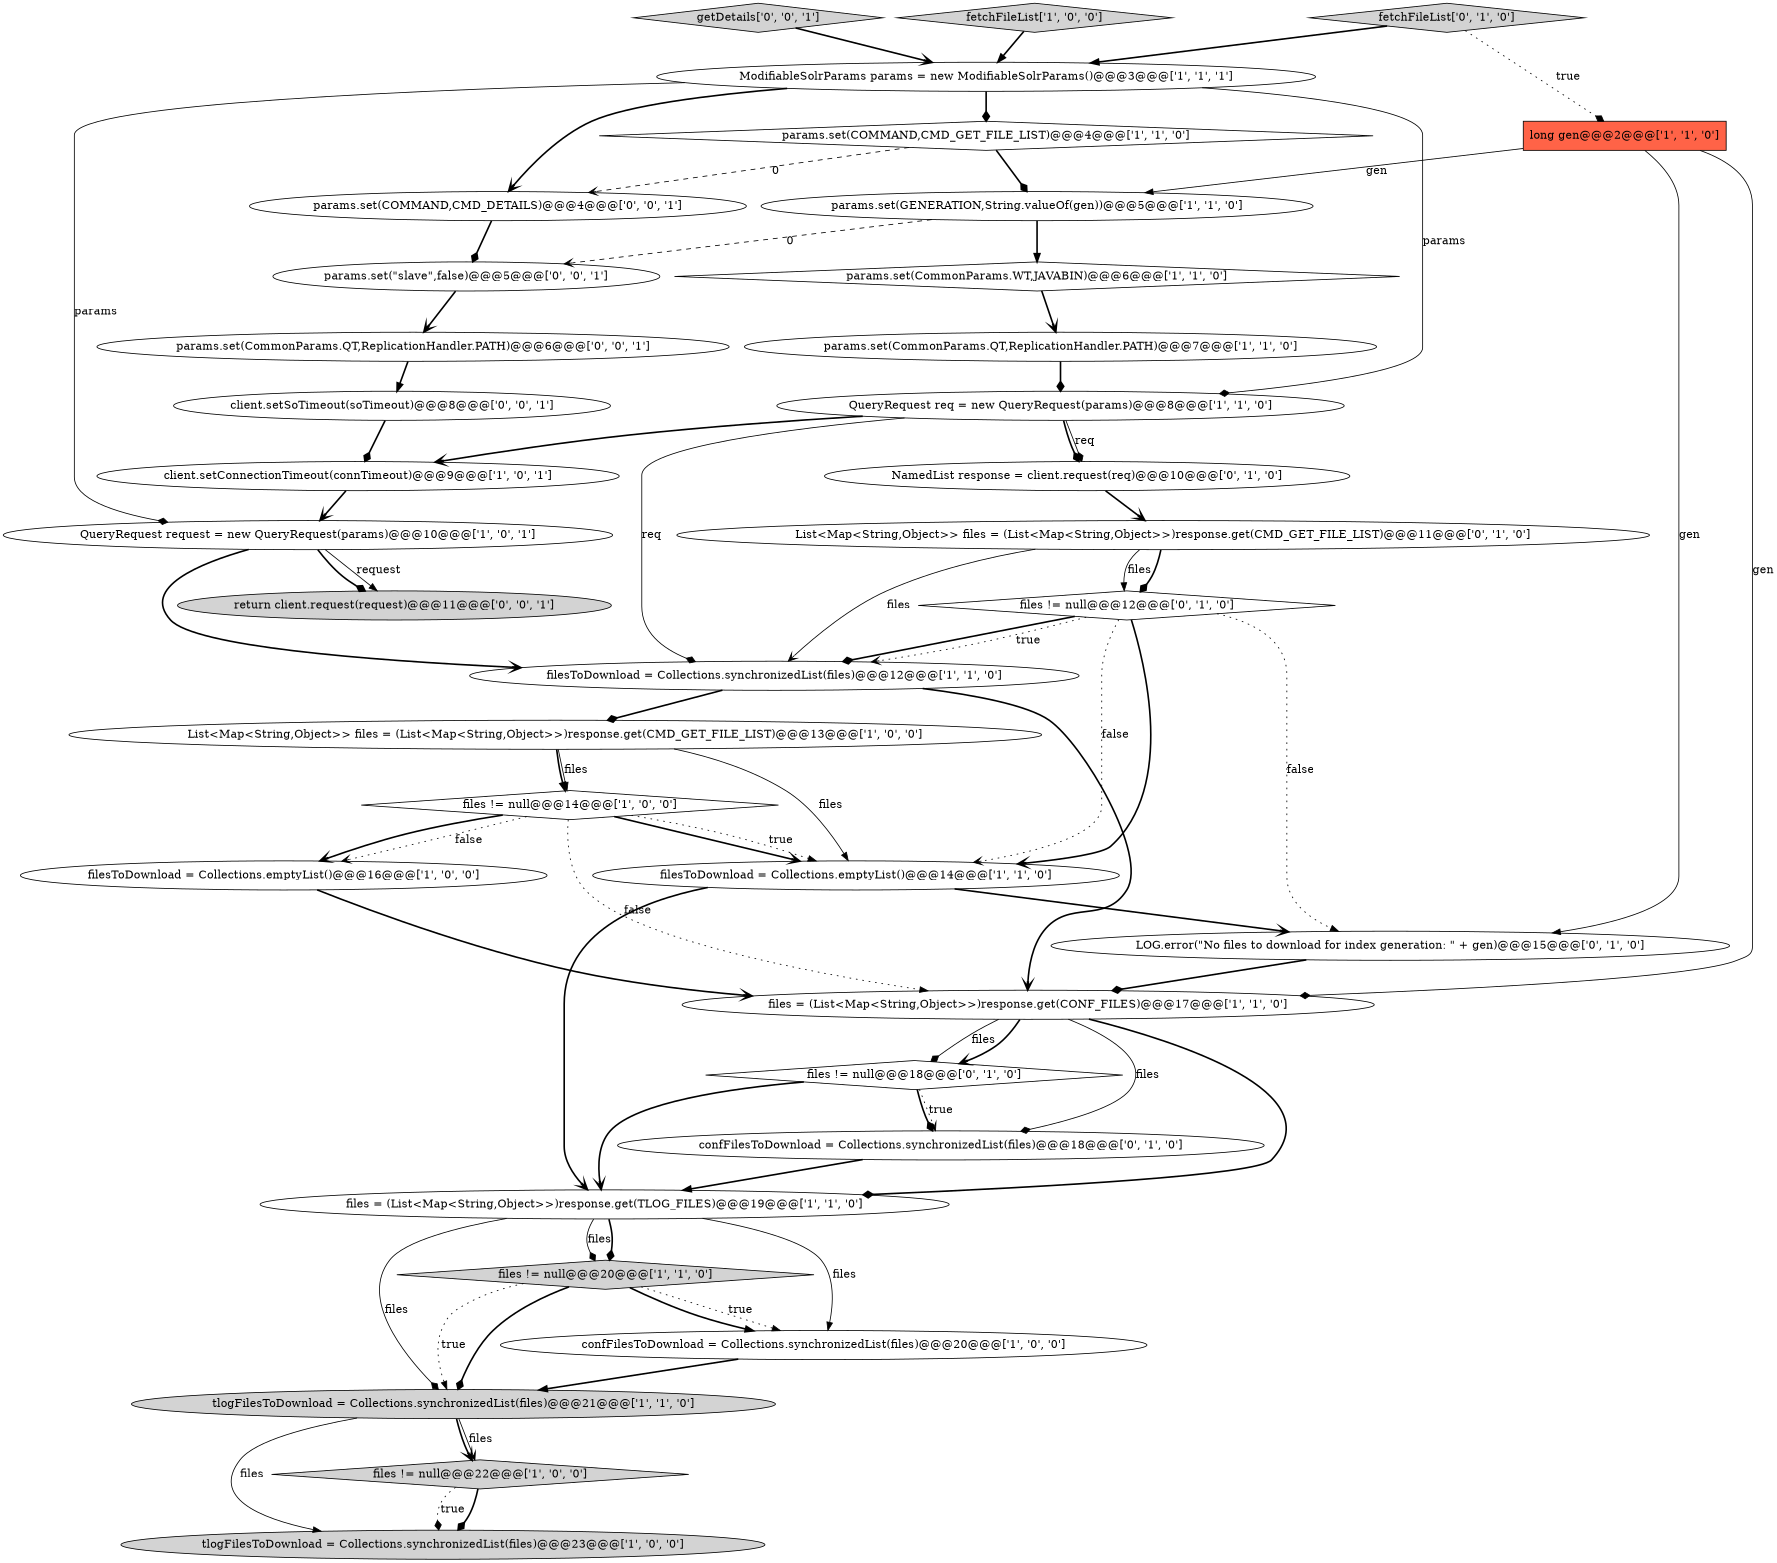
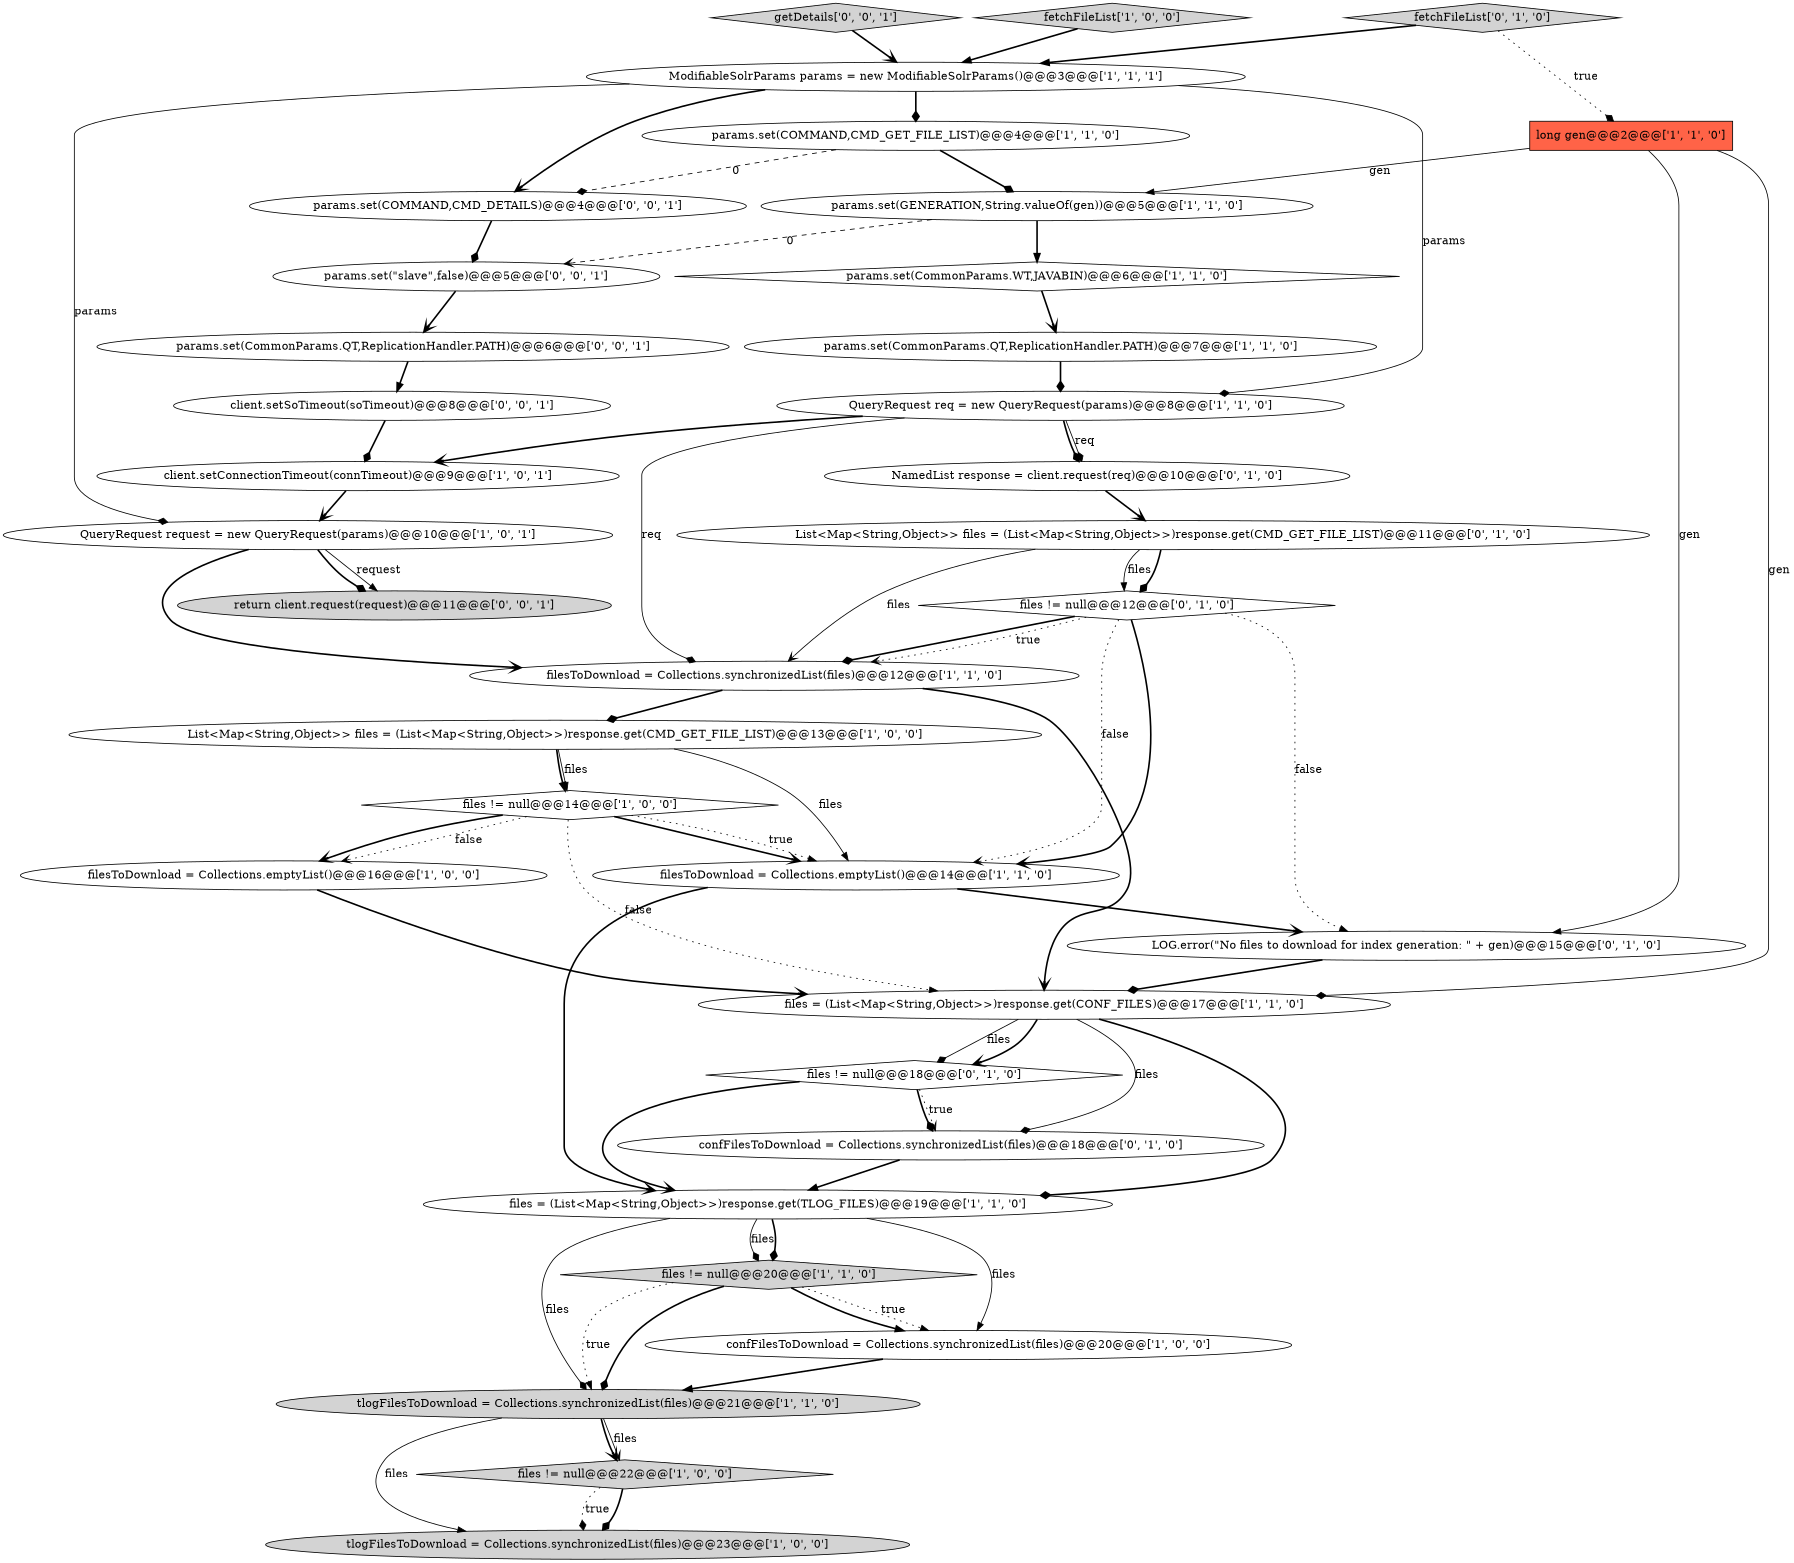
(986, 136) -> (916, 136)
(753, 169) -> (711, 170)
